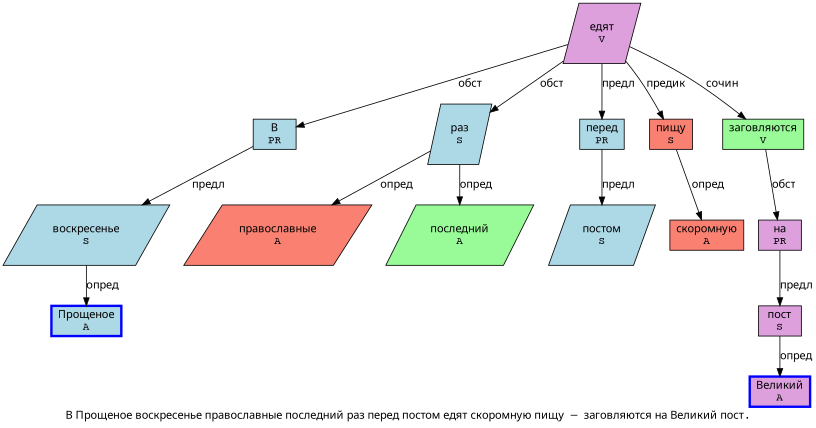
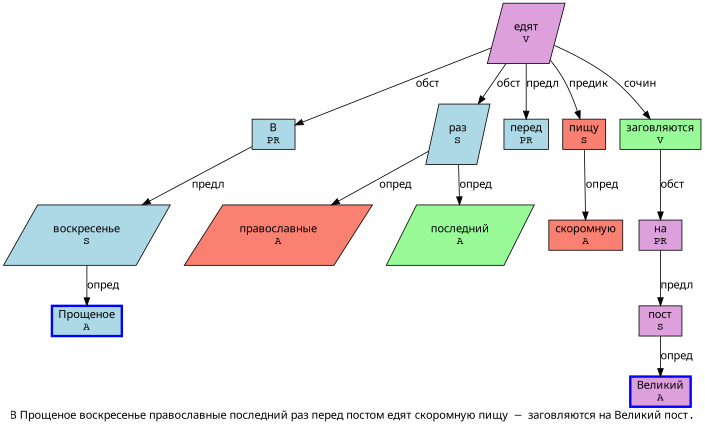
(602, 235) -> none
